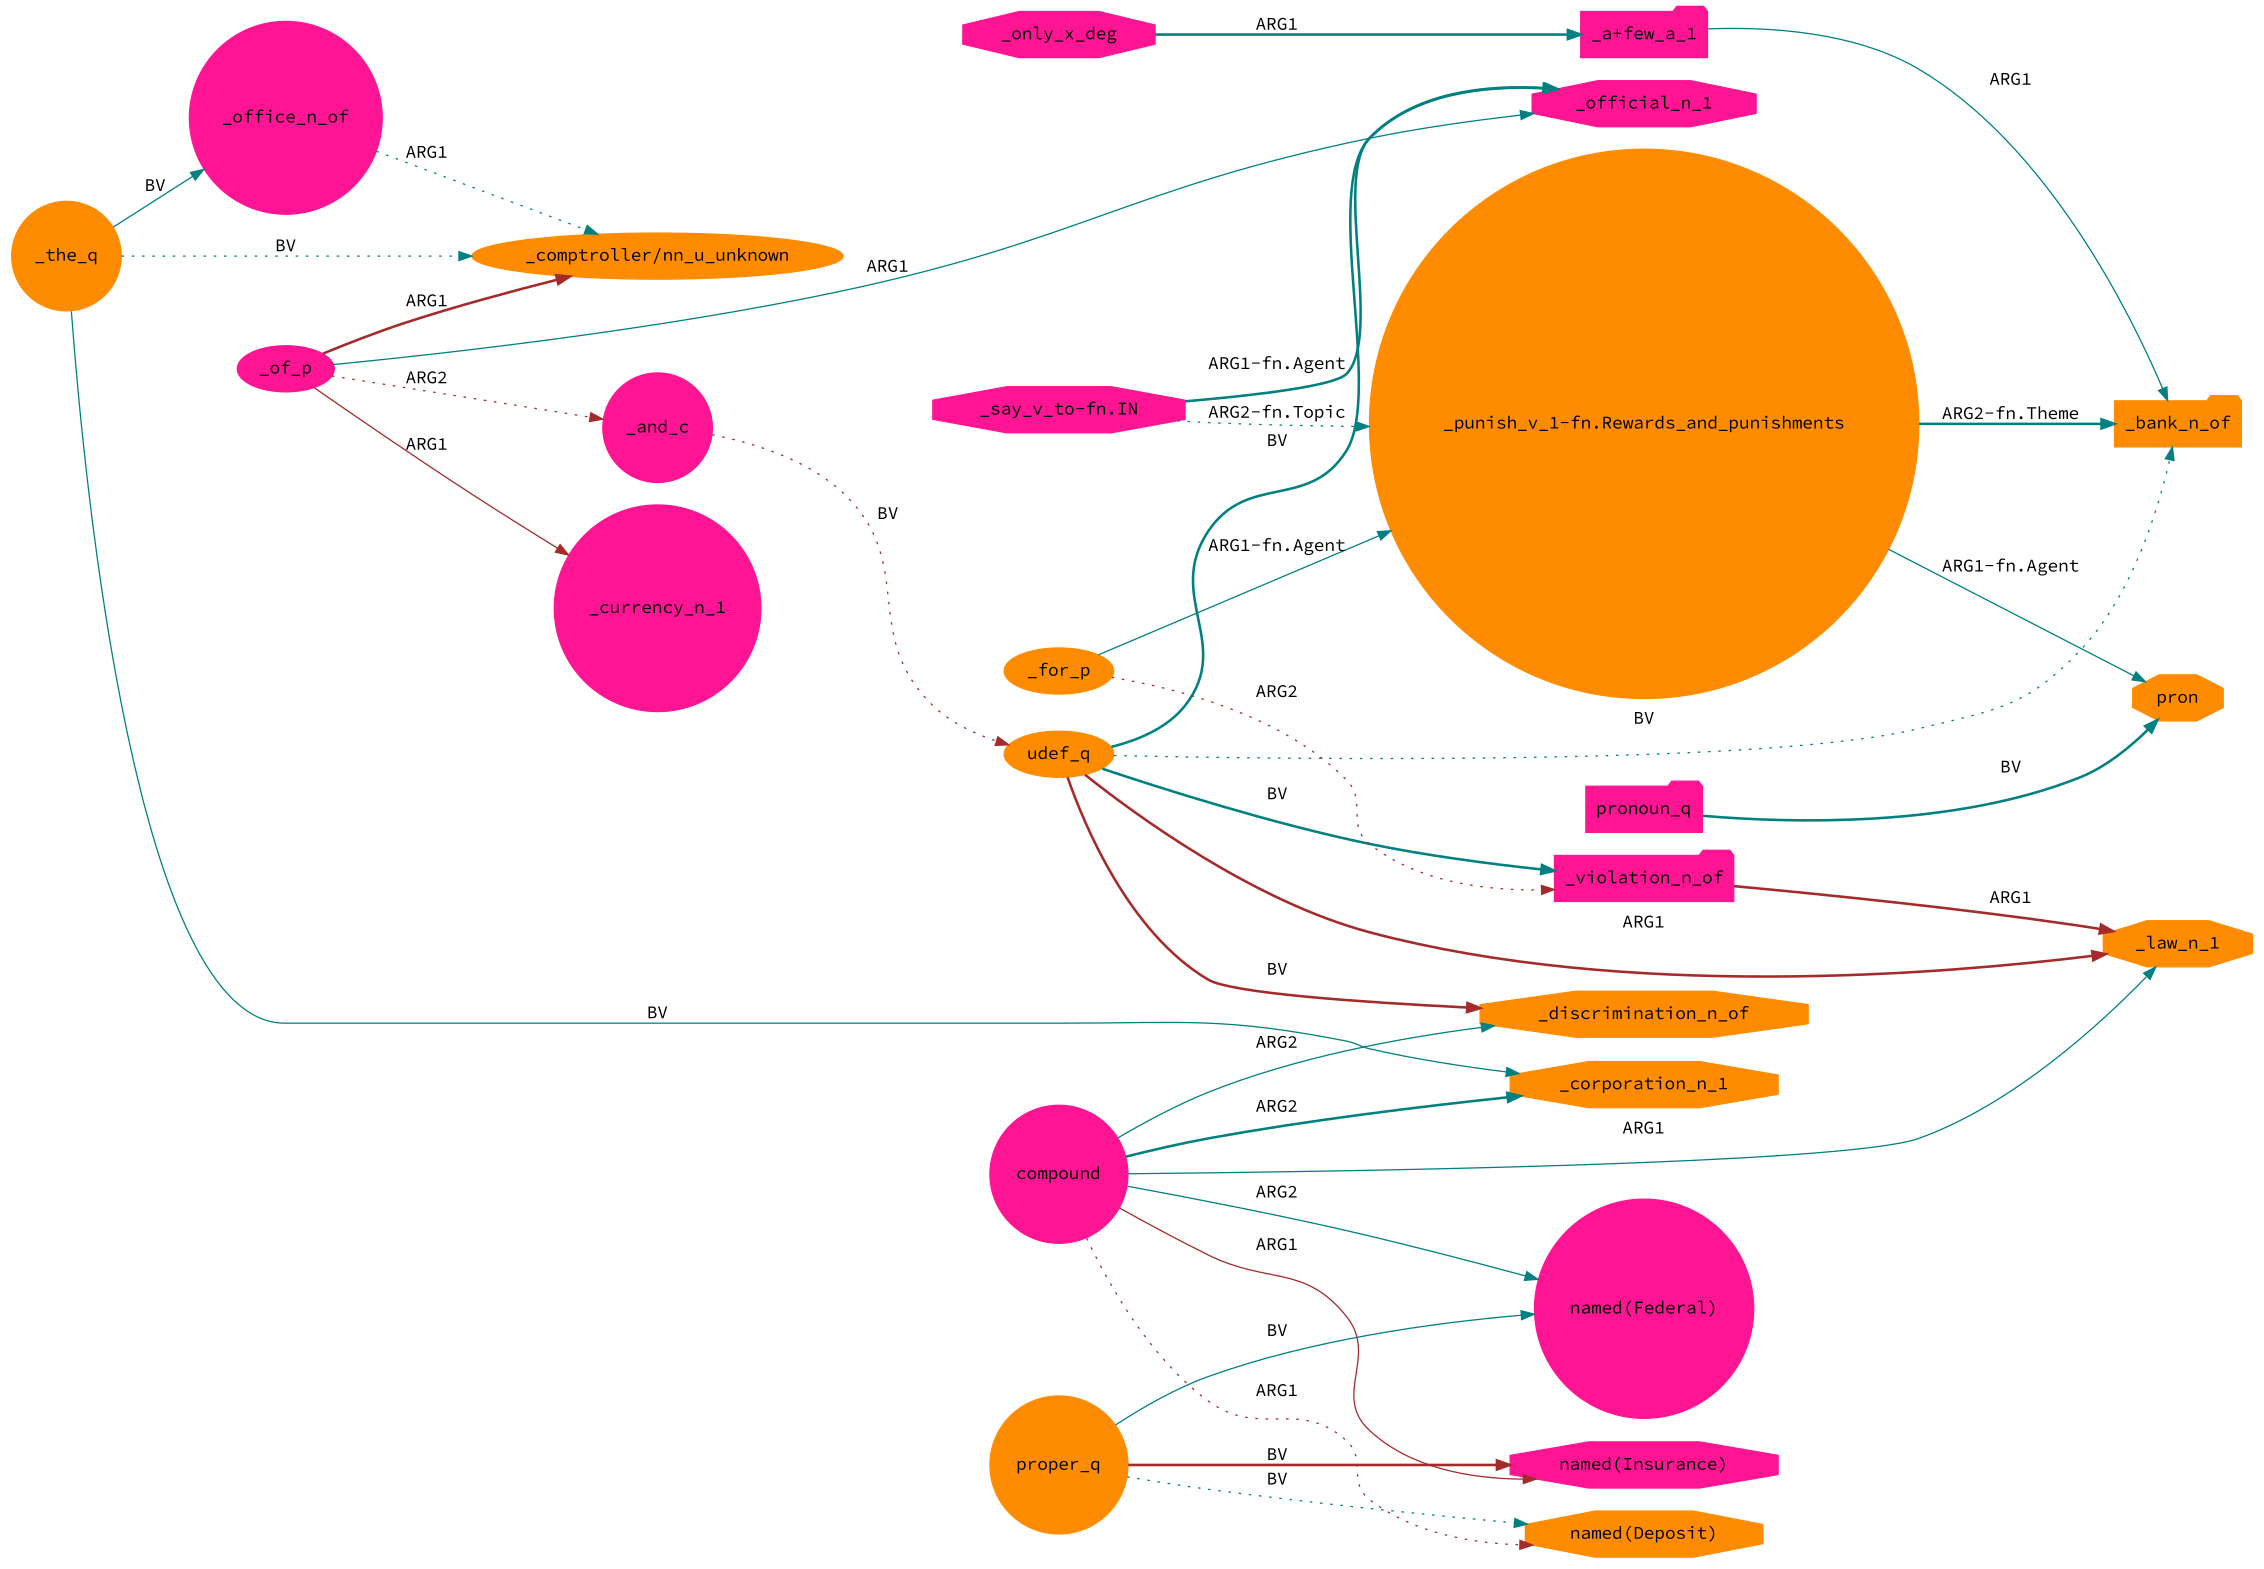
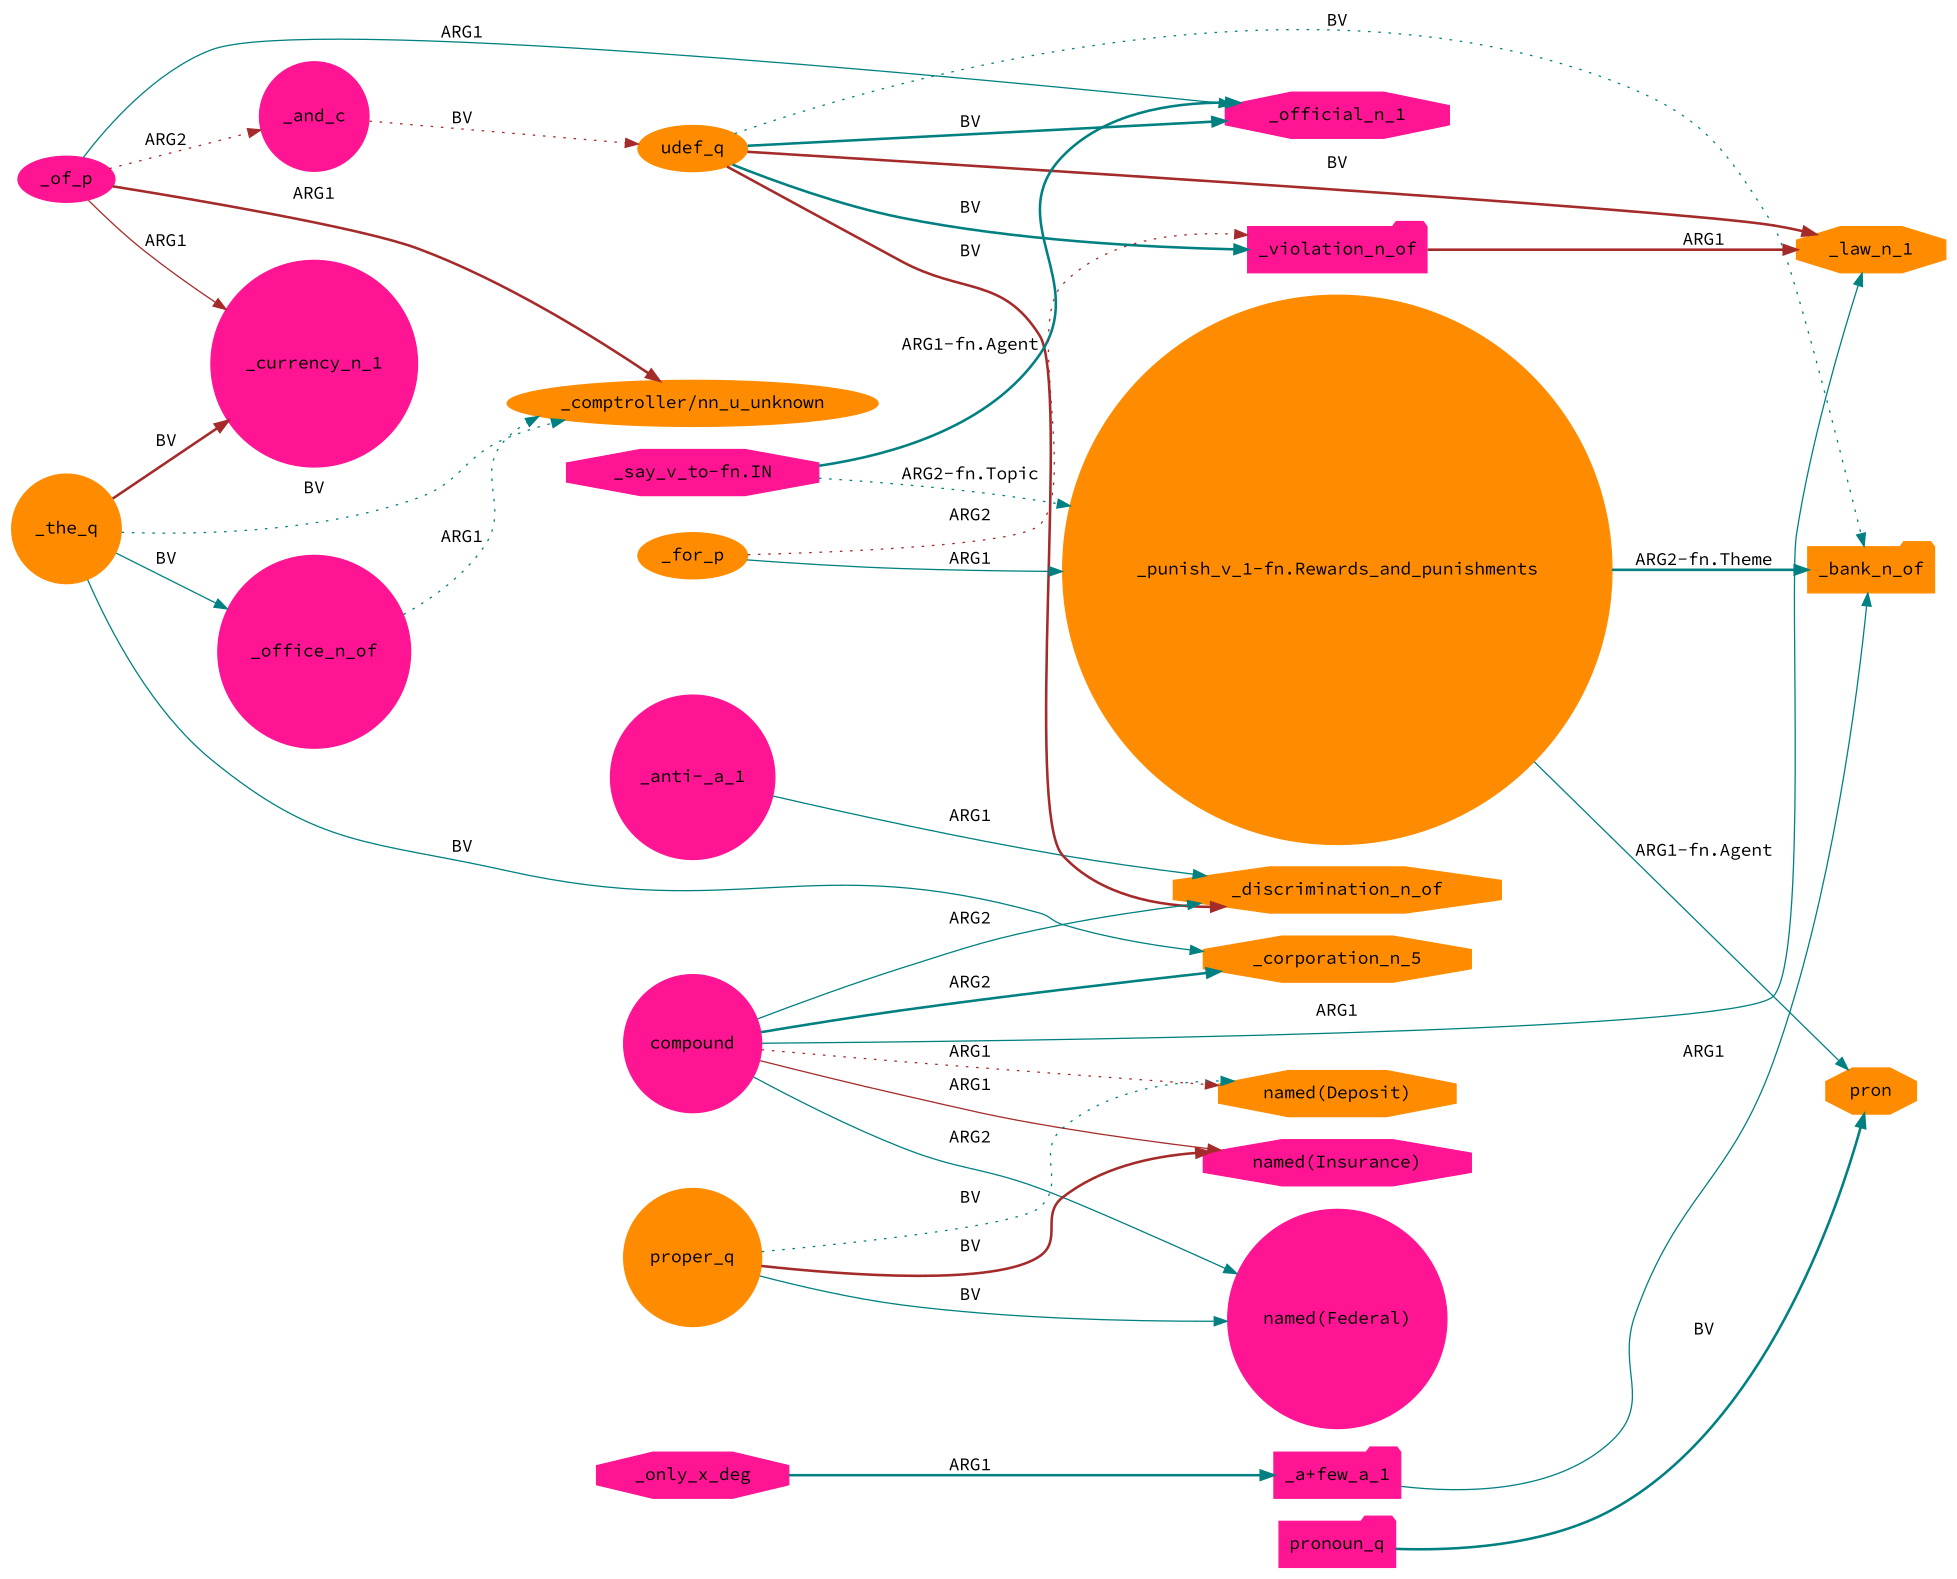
none -> (165, 463)
(1277, 546) -> (970, 559)
none -> (693, 777)
(1644, 923) -> (1337, 163)
(1644, 1085) -> (1337, 959)
